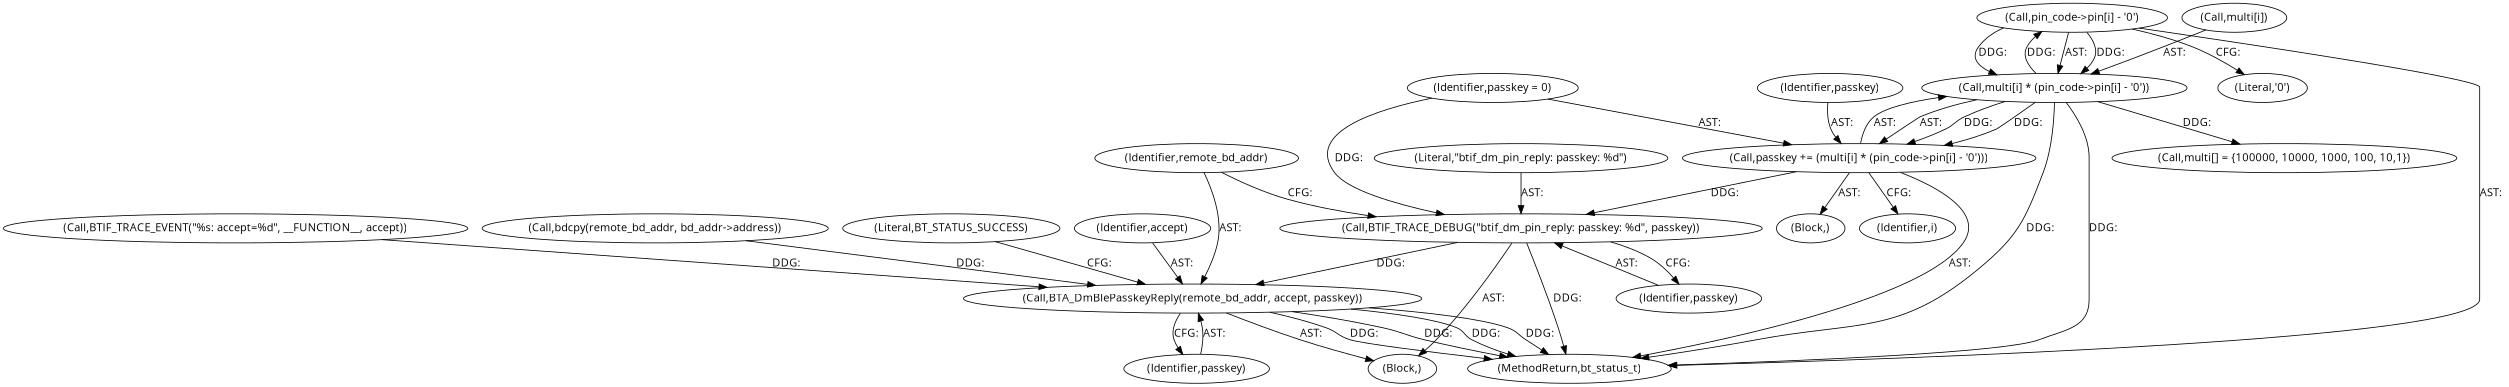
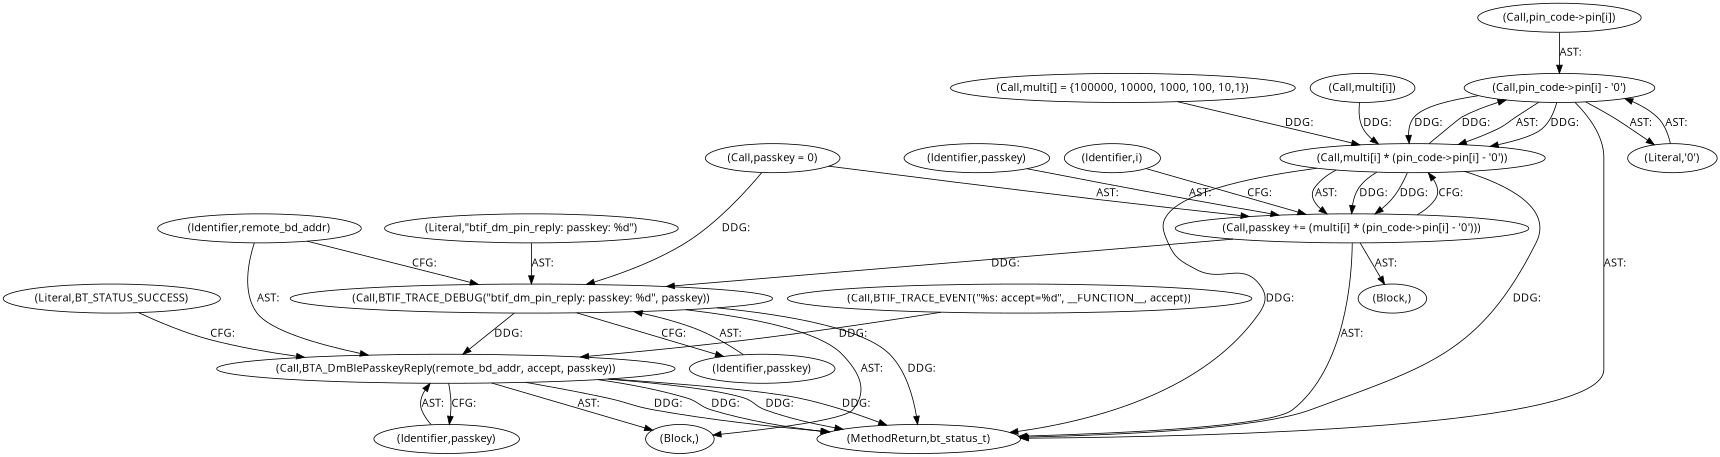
none -> (1559, 18)
(2176, 53) -> (1379, 123)
(2230, 53) -> (1643, 123)
(1493, 88) -> (773, 158)
none -> (1657, 117)
(2165, 122) -> (1265, 122)
(1887, 123) -> (1452, 193)
(1881, 190) -> (1226, 191)
(655, 228) -> none
(1143, 228) -> none
